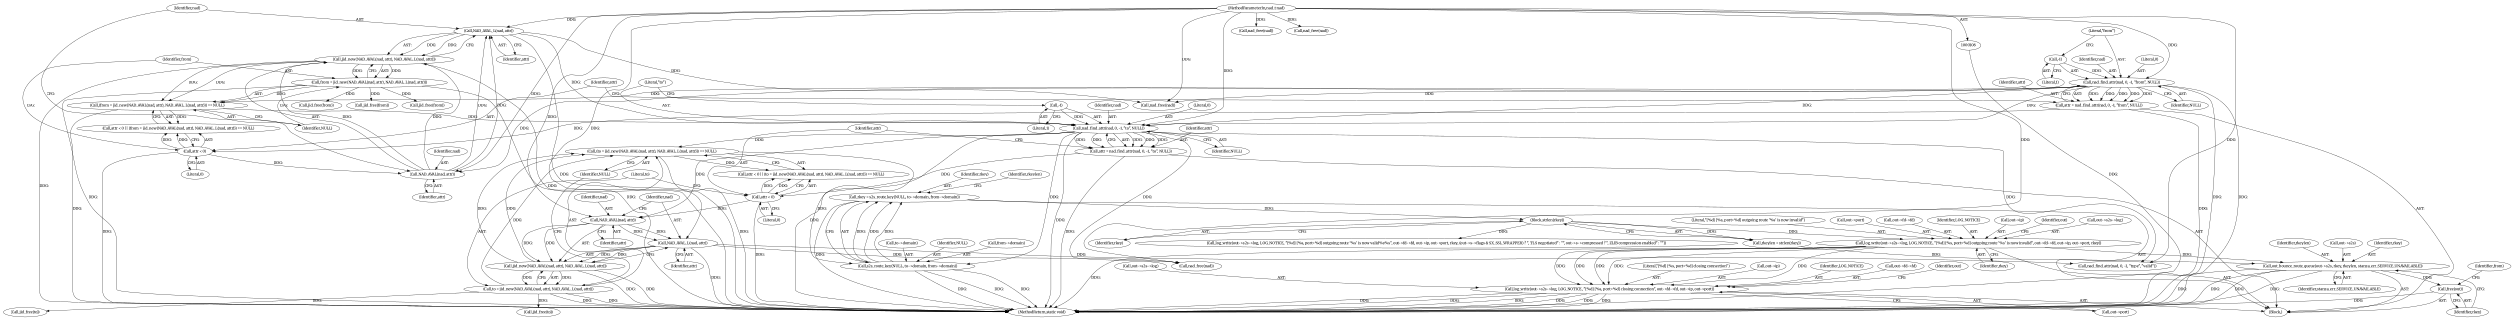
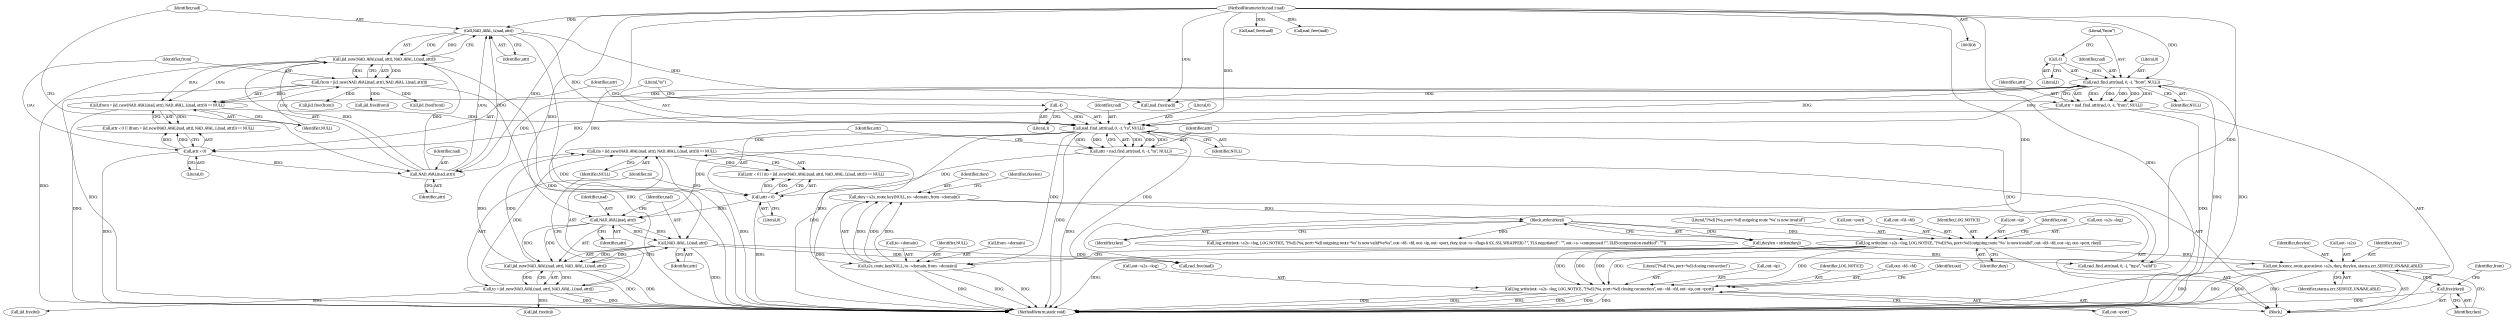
(640, 174) -> (640, 174)
(826, 234) -> (1362, 249)
(2451, 289) -> (2451, 289)
(1857, 291) -> (2194, 245)
